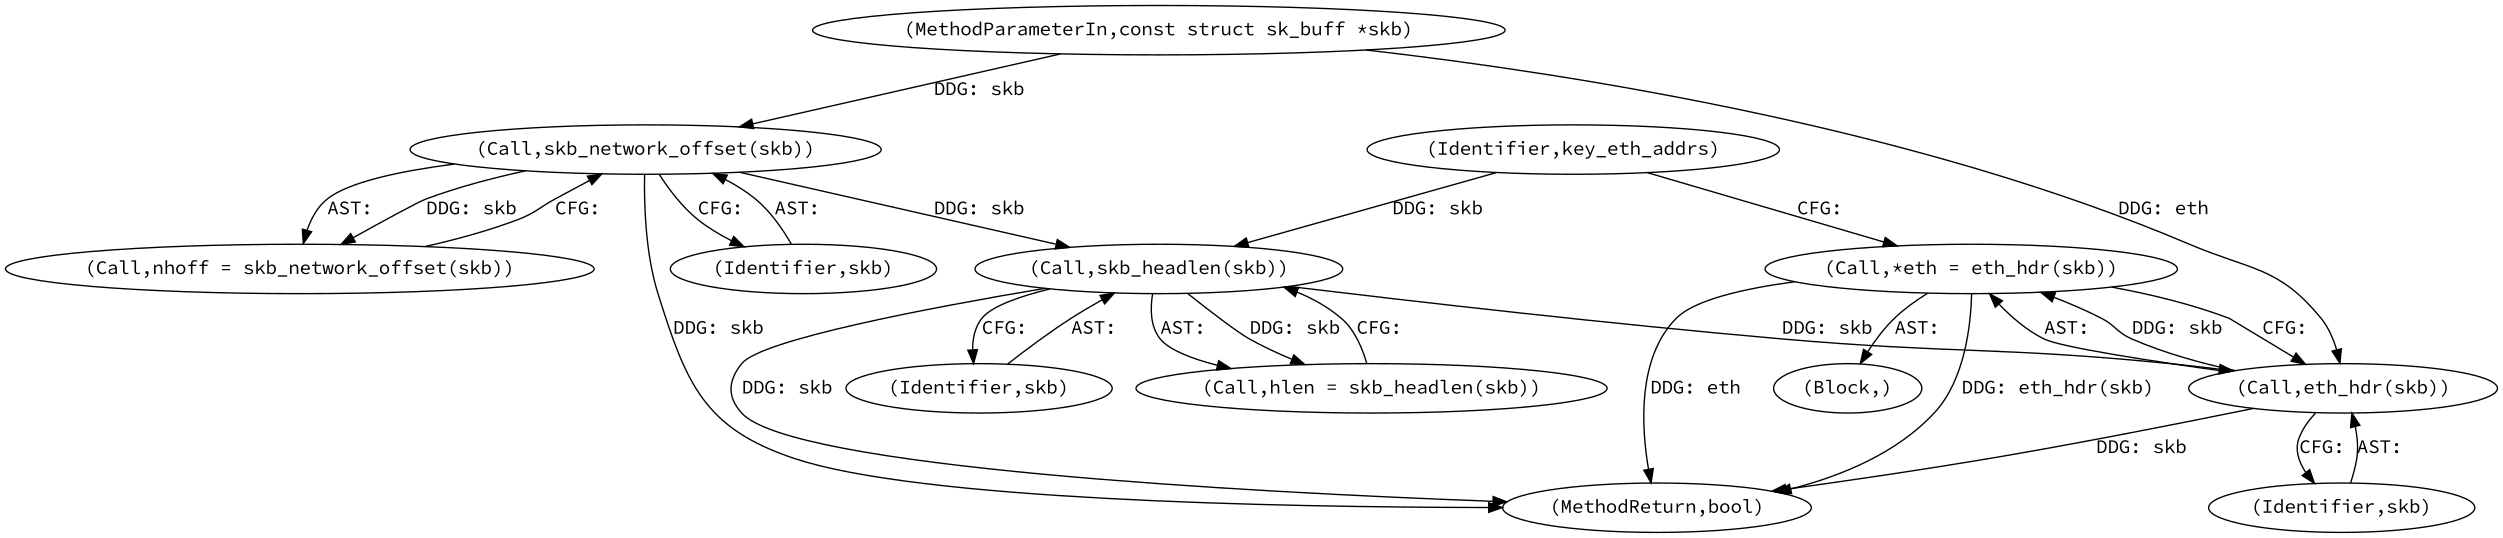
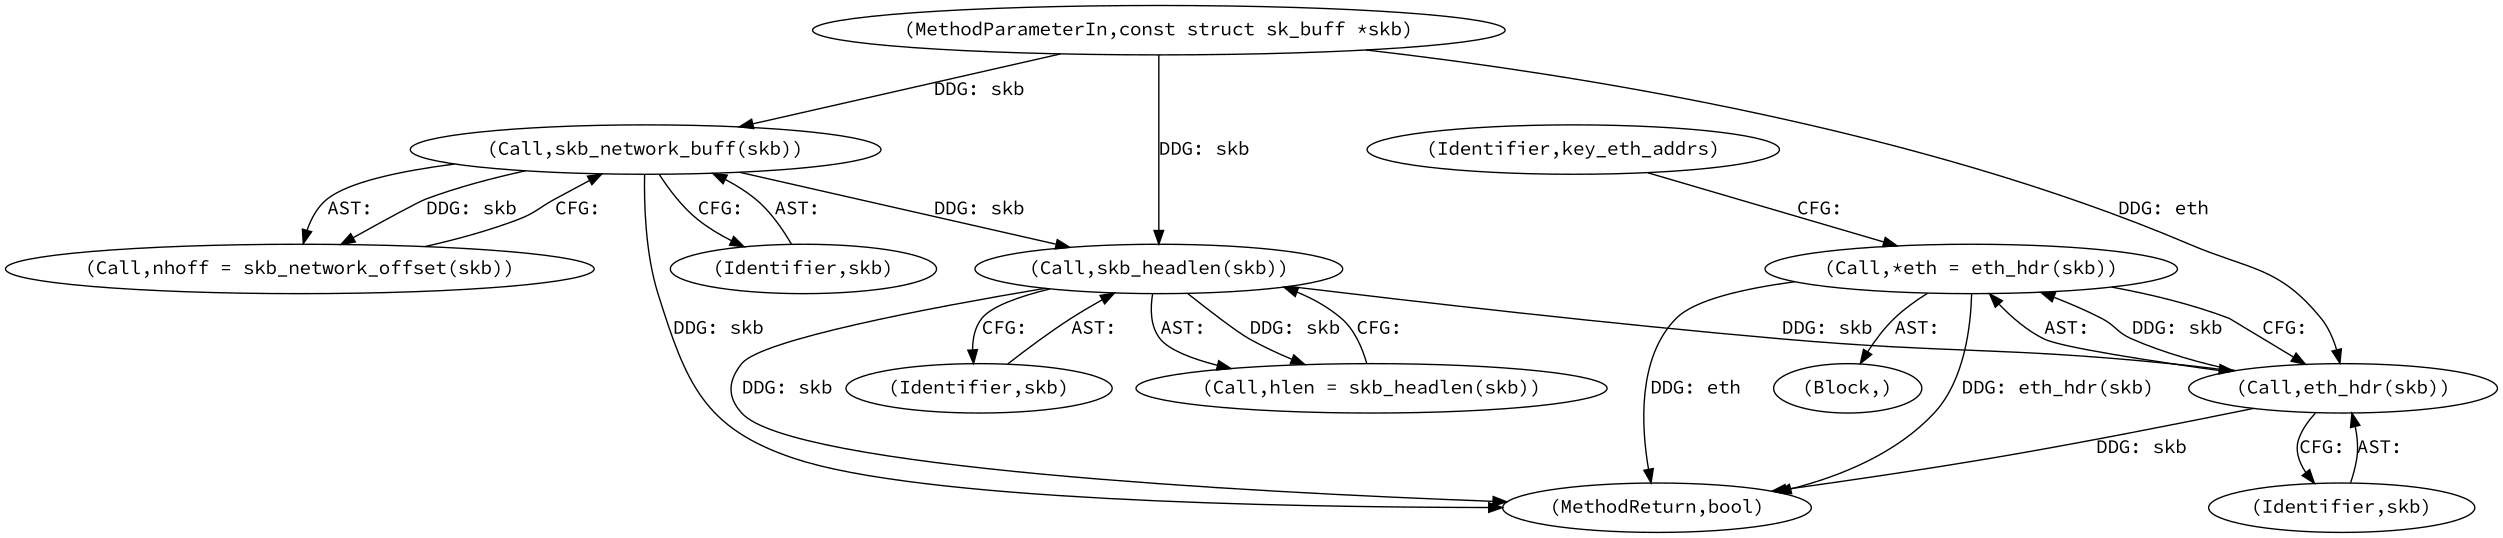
(646, 150) -> (646, 150)
(1372, 208) -> (1159, 143)
